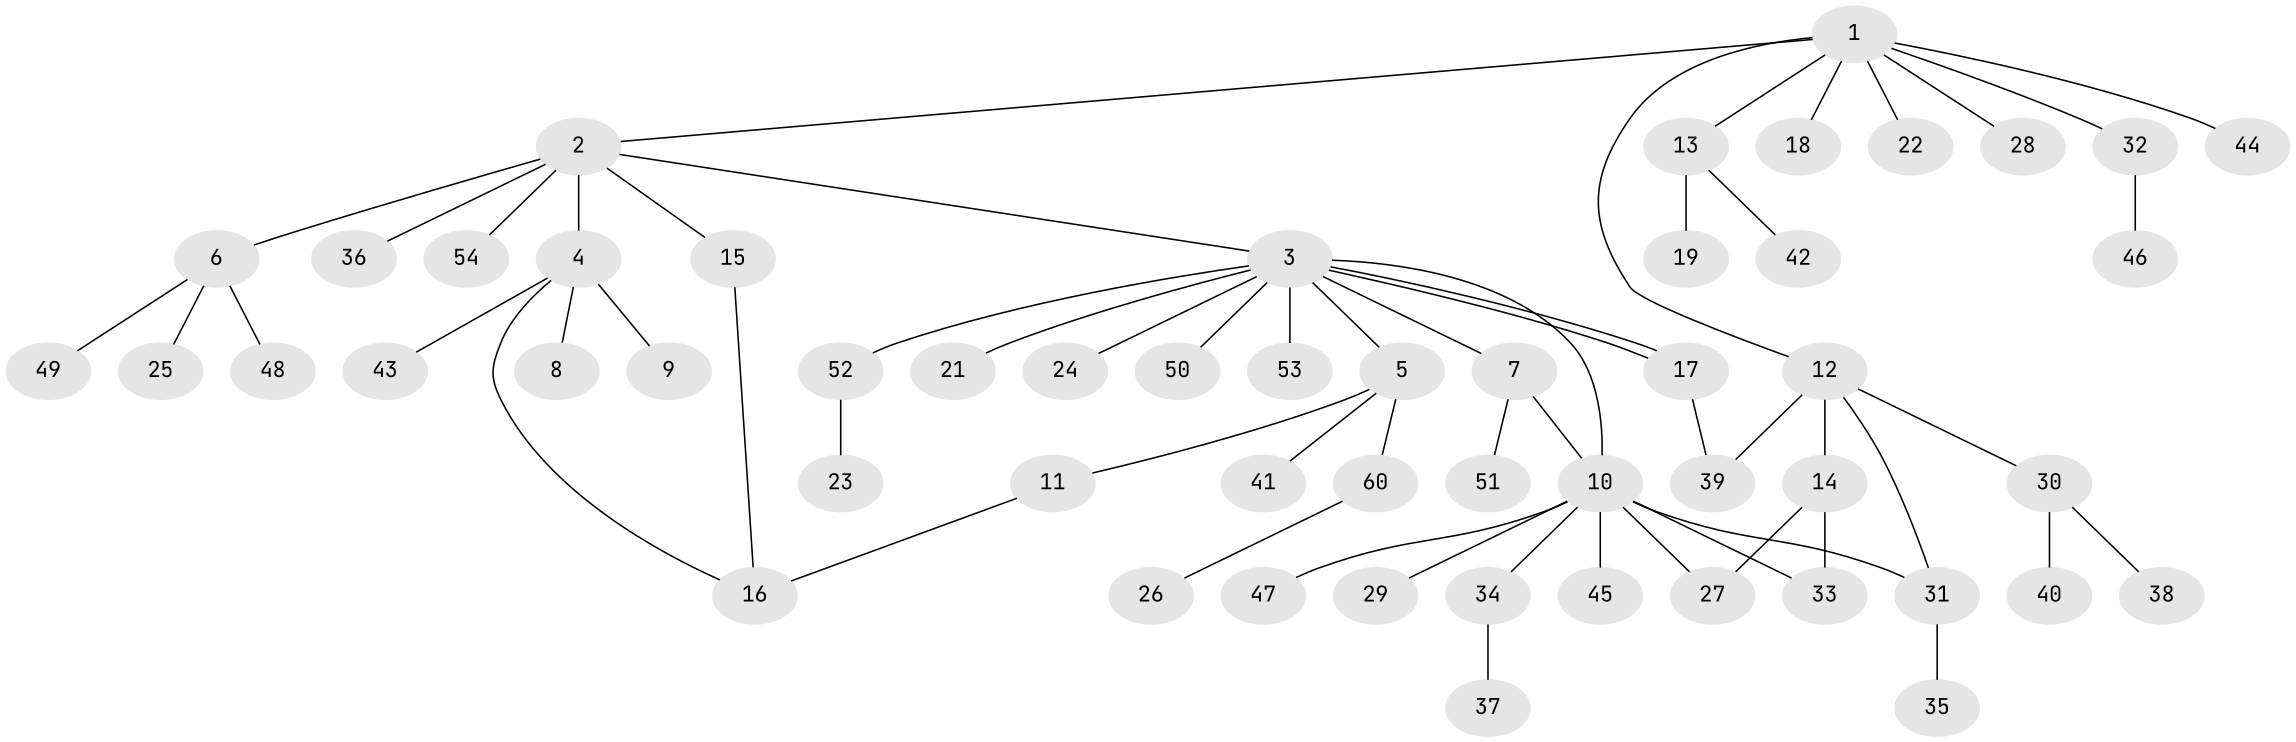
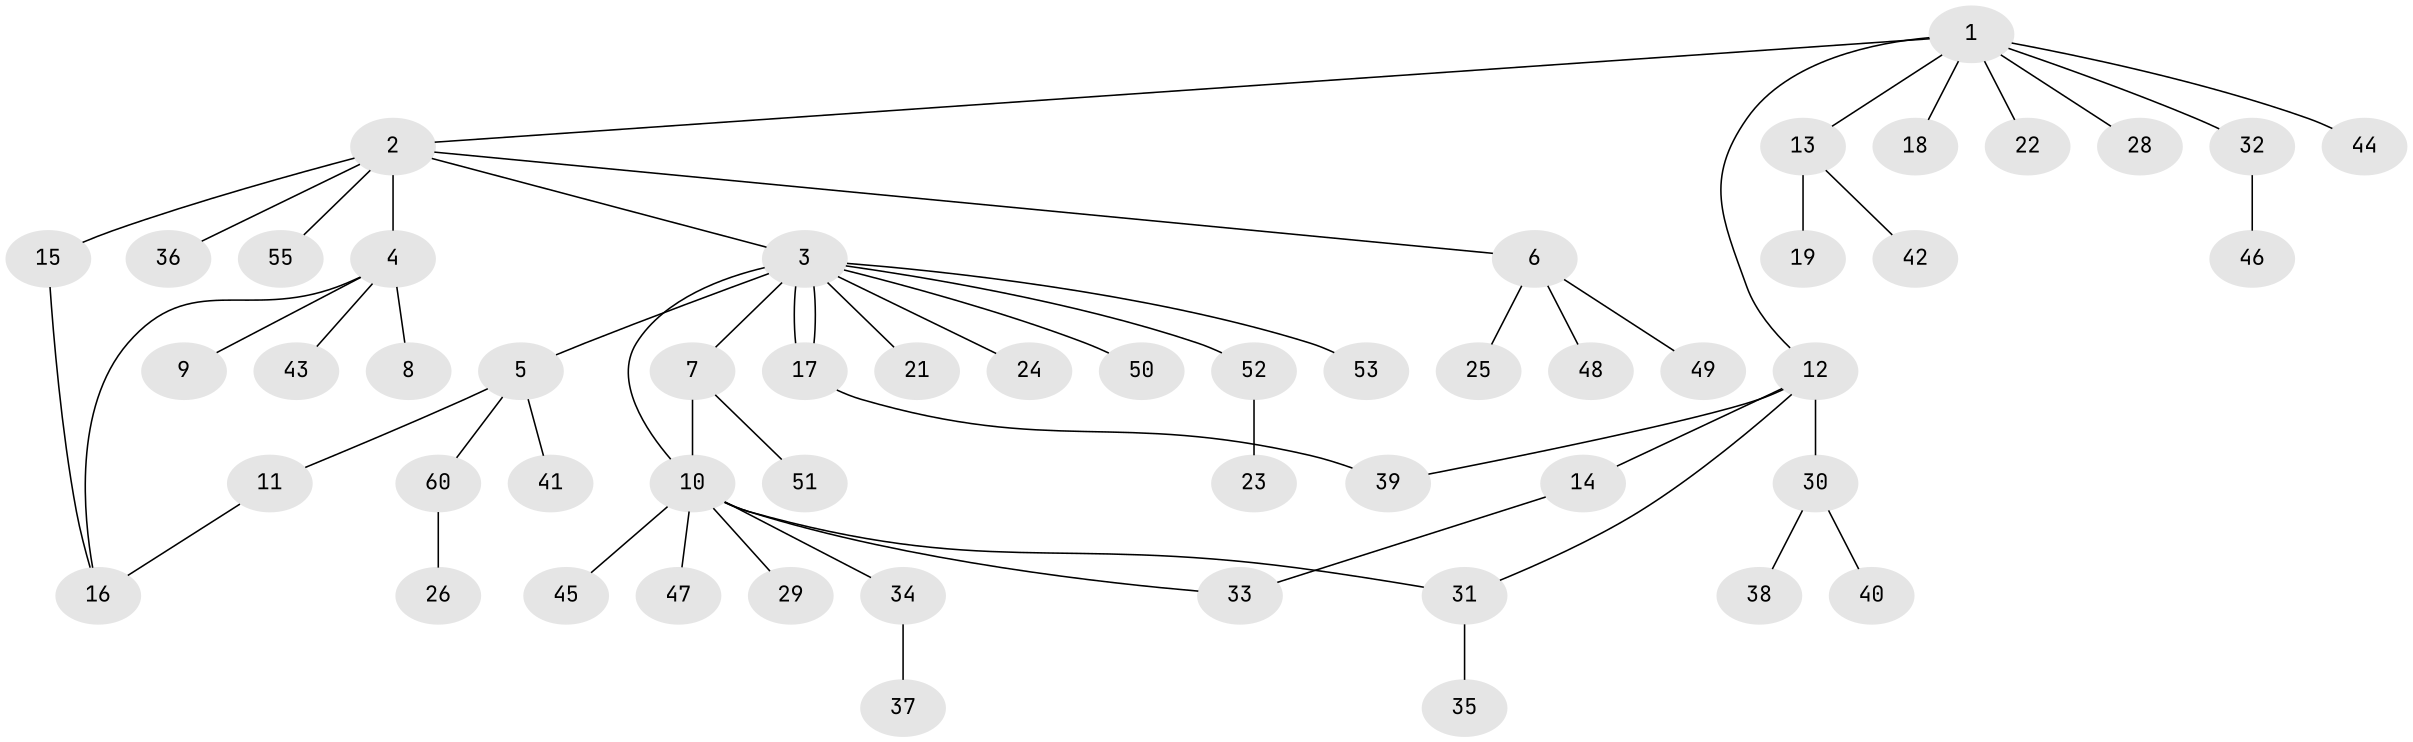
(466, 259) -> (281, 259)
(1713, 596) -> none
